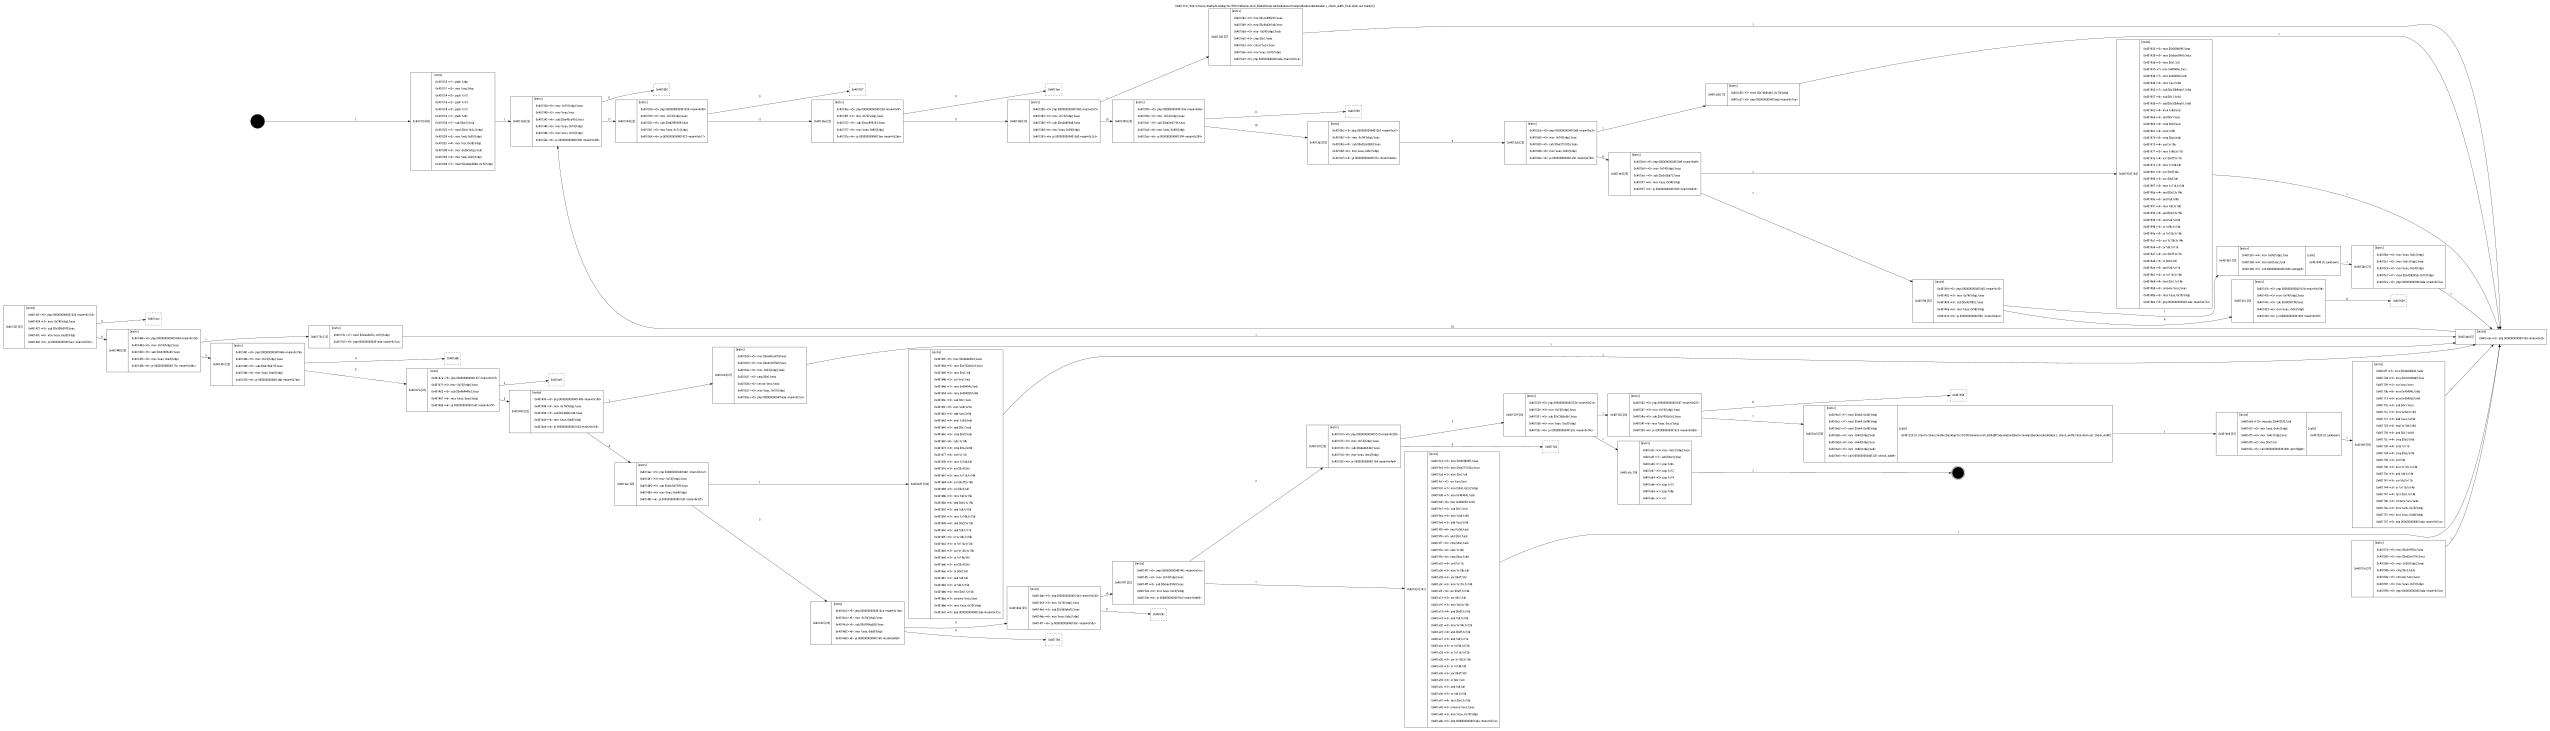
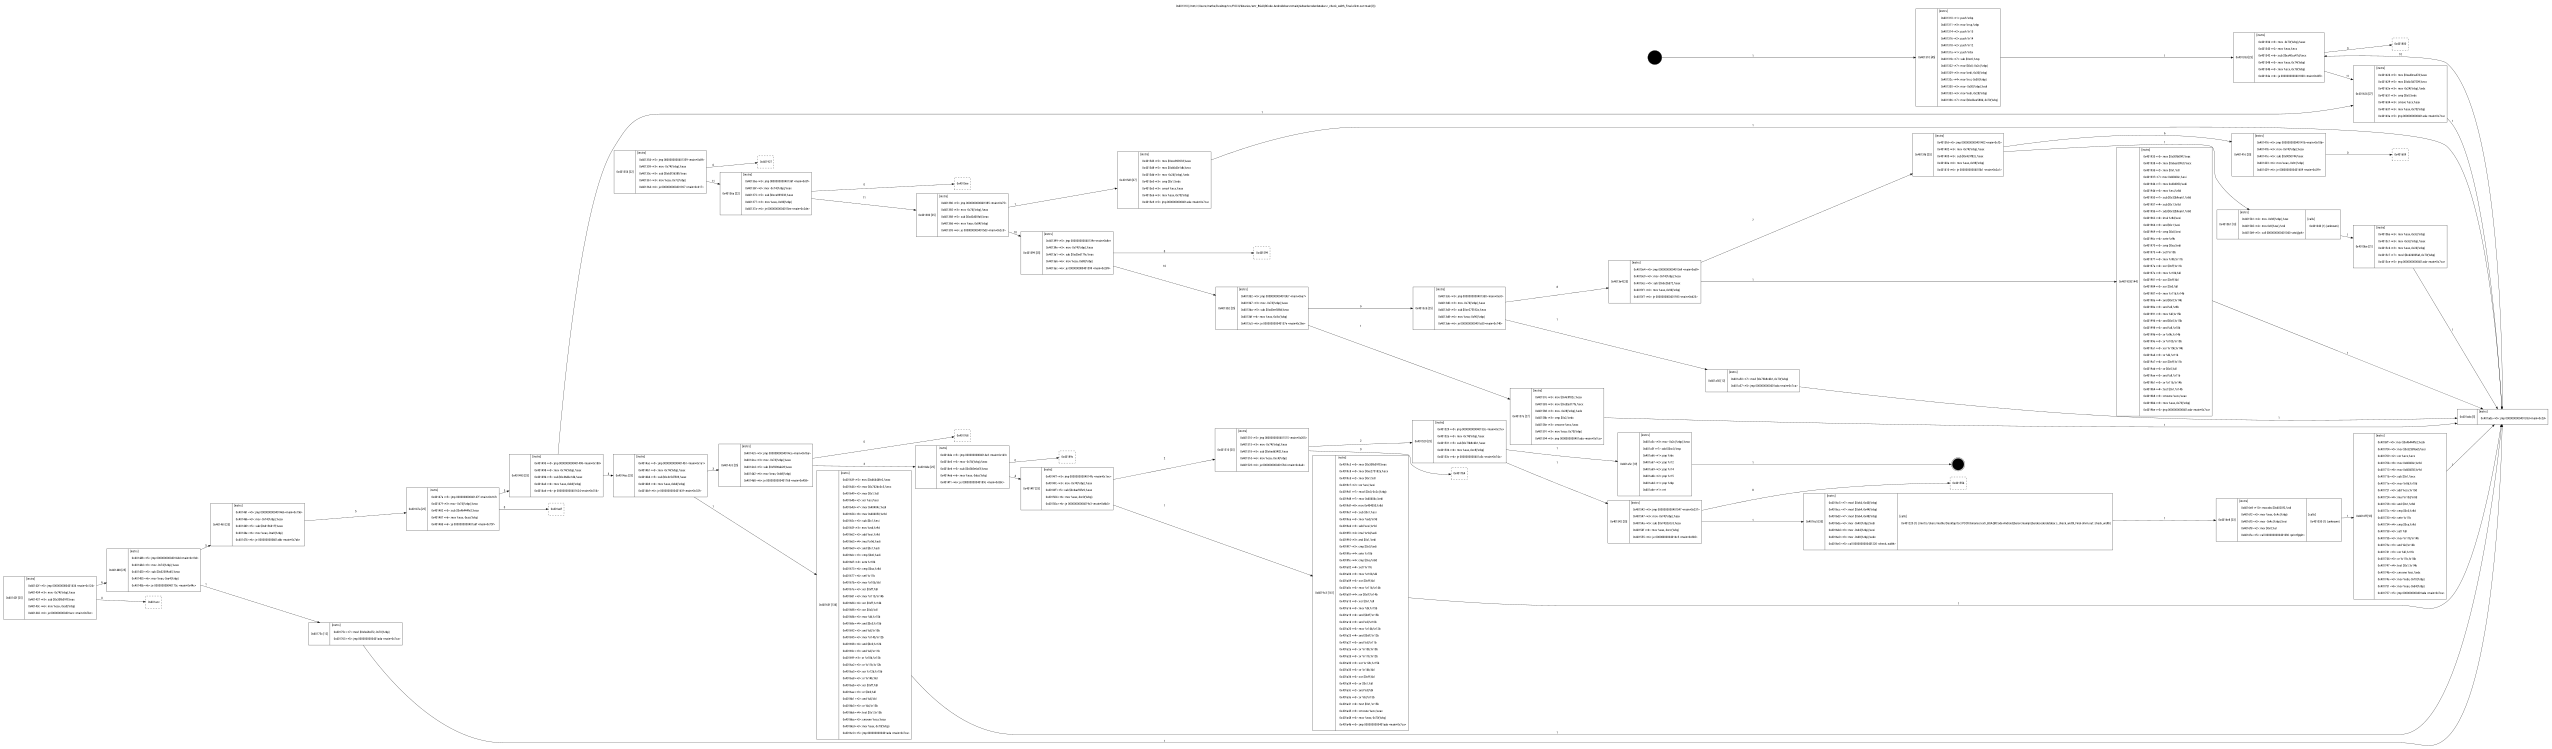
(608, 121) -> (2338, 75)
(453, 359) -> none
none -> (1408, 362)
